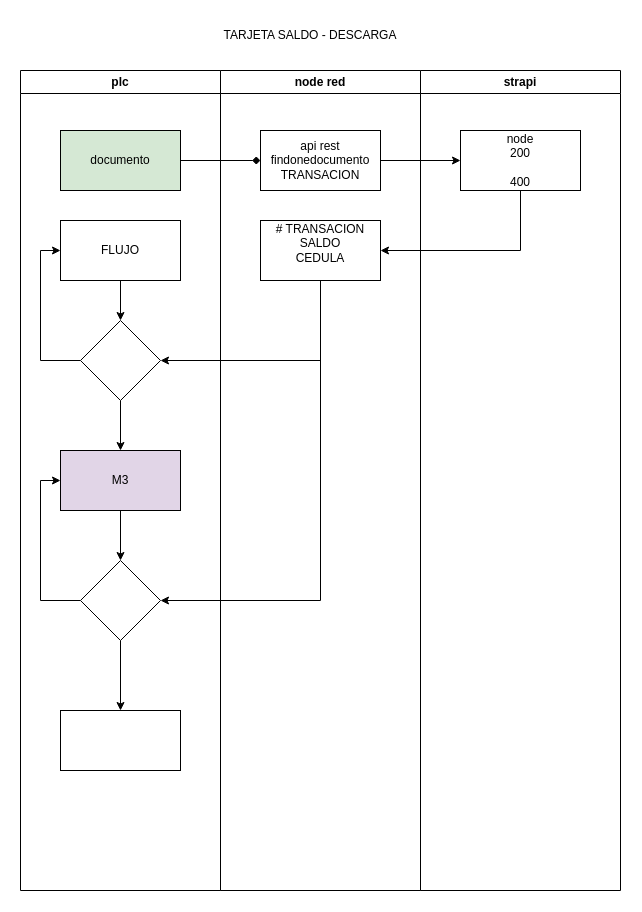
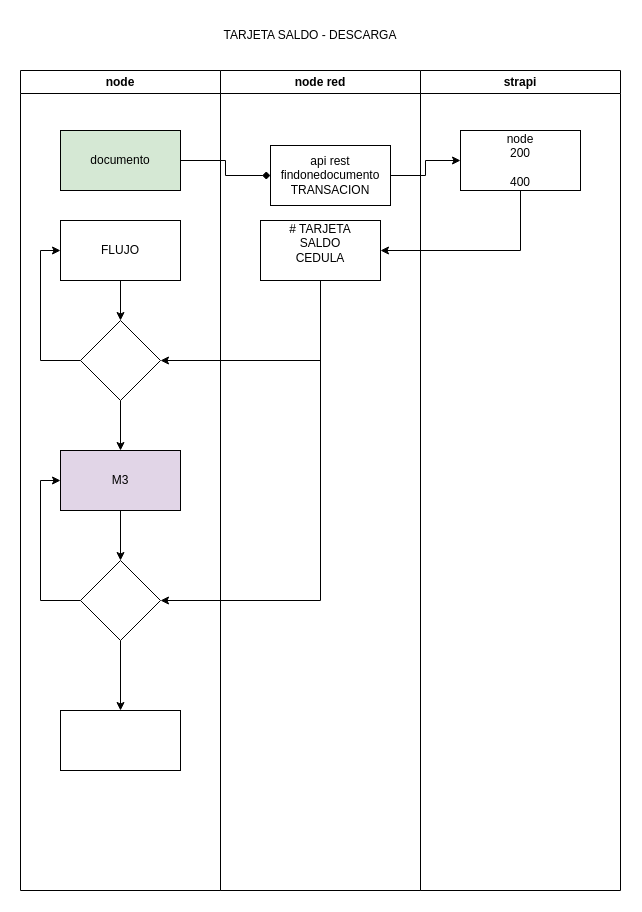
(121, 83) -> (121, 83)
(321, 161) -> (331, 176)
(321, 251) -> (321, 251)
